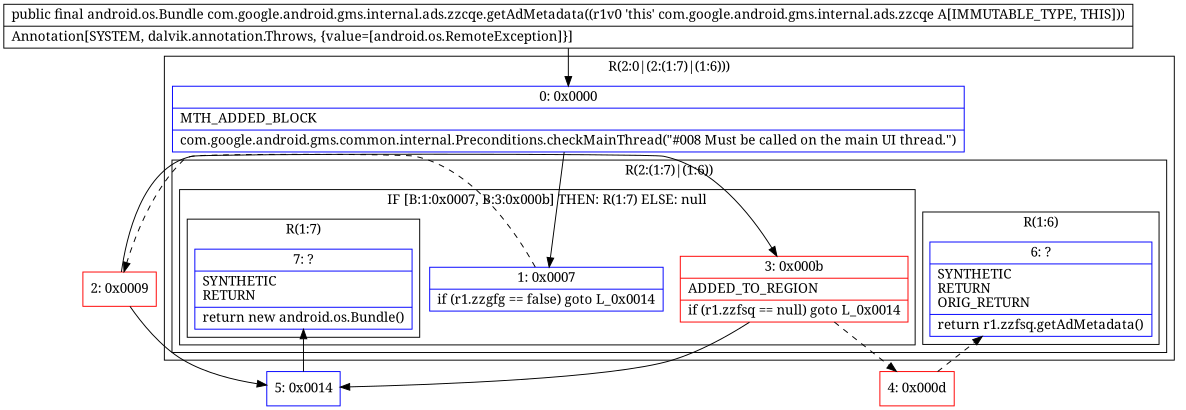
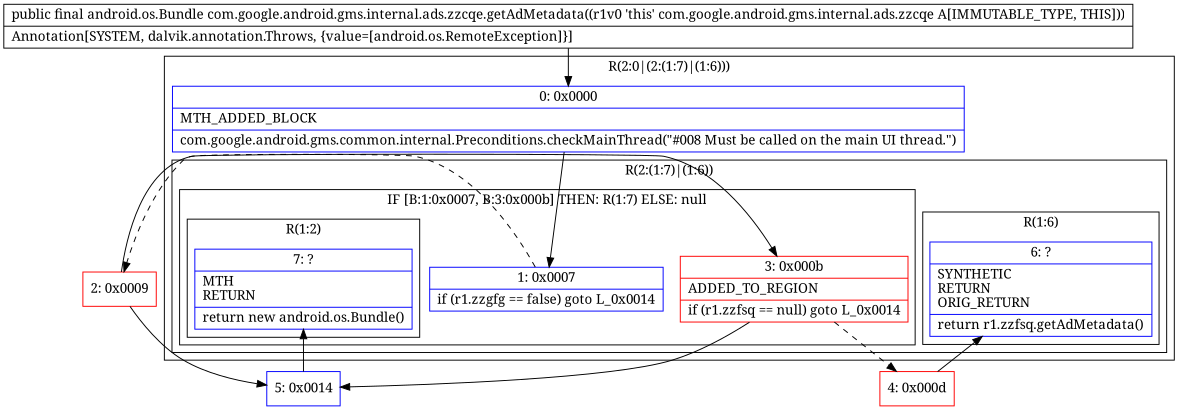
(303, 230) -> (303, 230)
(240, 282) -> (219, 282)
(956, 357) -> (956, 357)
